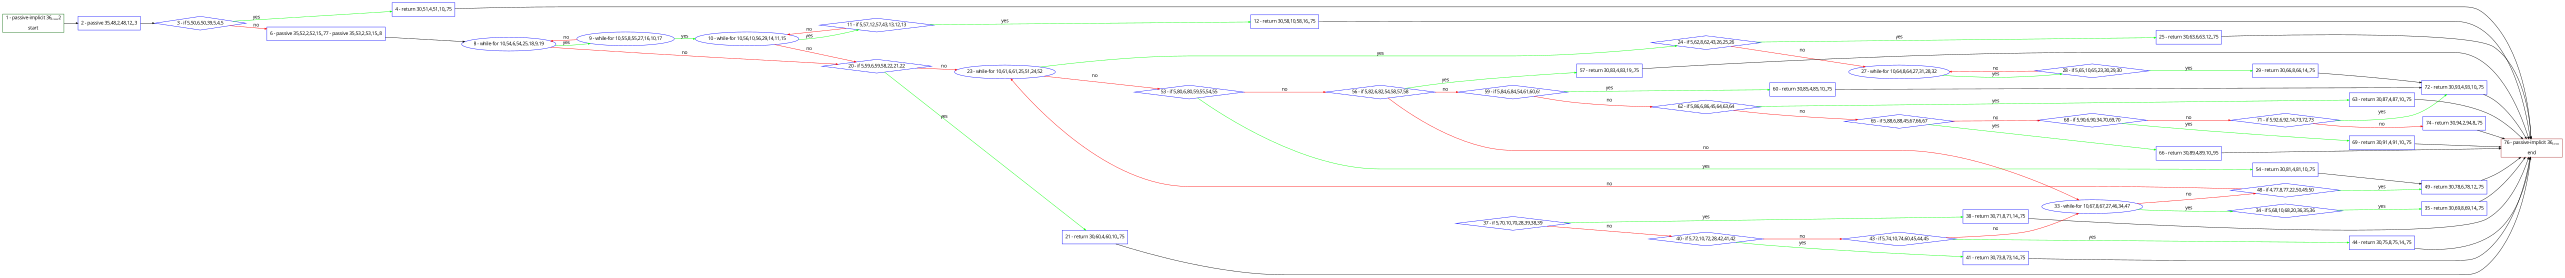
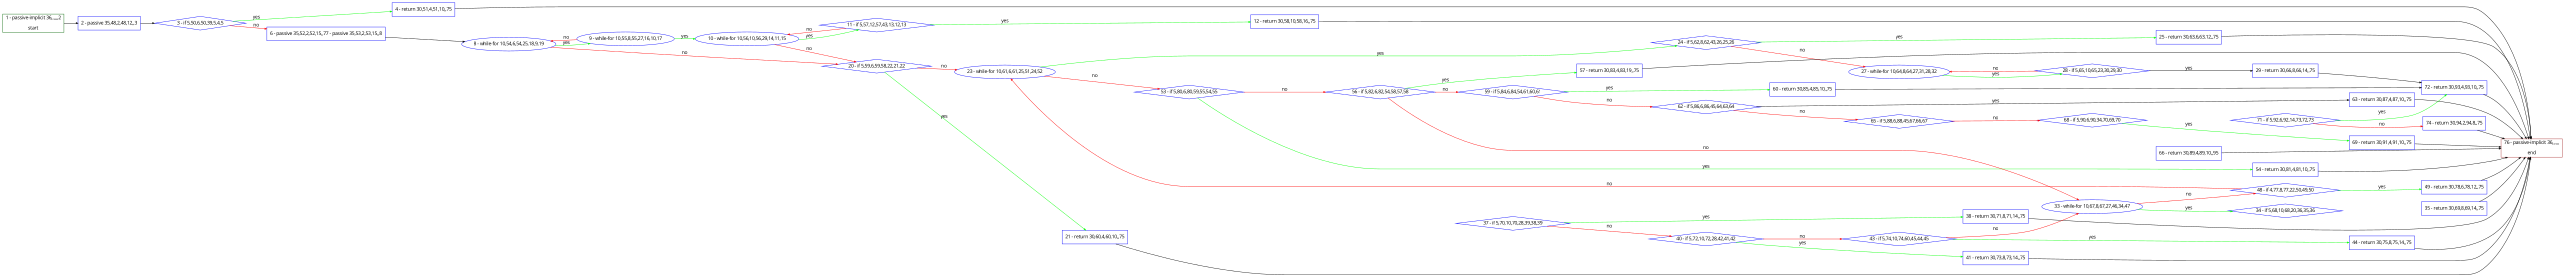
(2200, 71) -> (2200, 71)
(2052, 103) -> (2052, 103)
(2188, 120) -> none
(2041, 137) -> none
(2369, 178) -> (2412, 170)
(2378, 210) -> none
